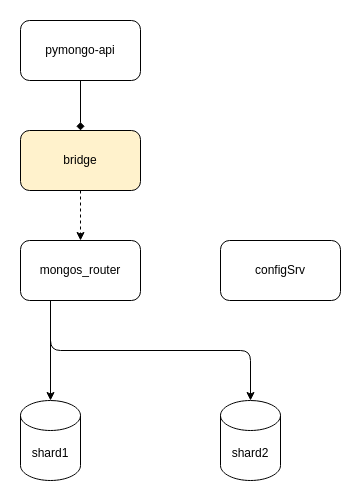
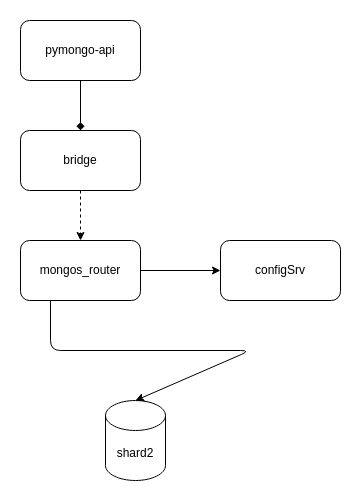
(81, 161) -> (81, 161)
none -> (177, 271)
(51, 370) -> none
(51, 441) -> none
(251, 441) -> (136, 441)
